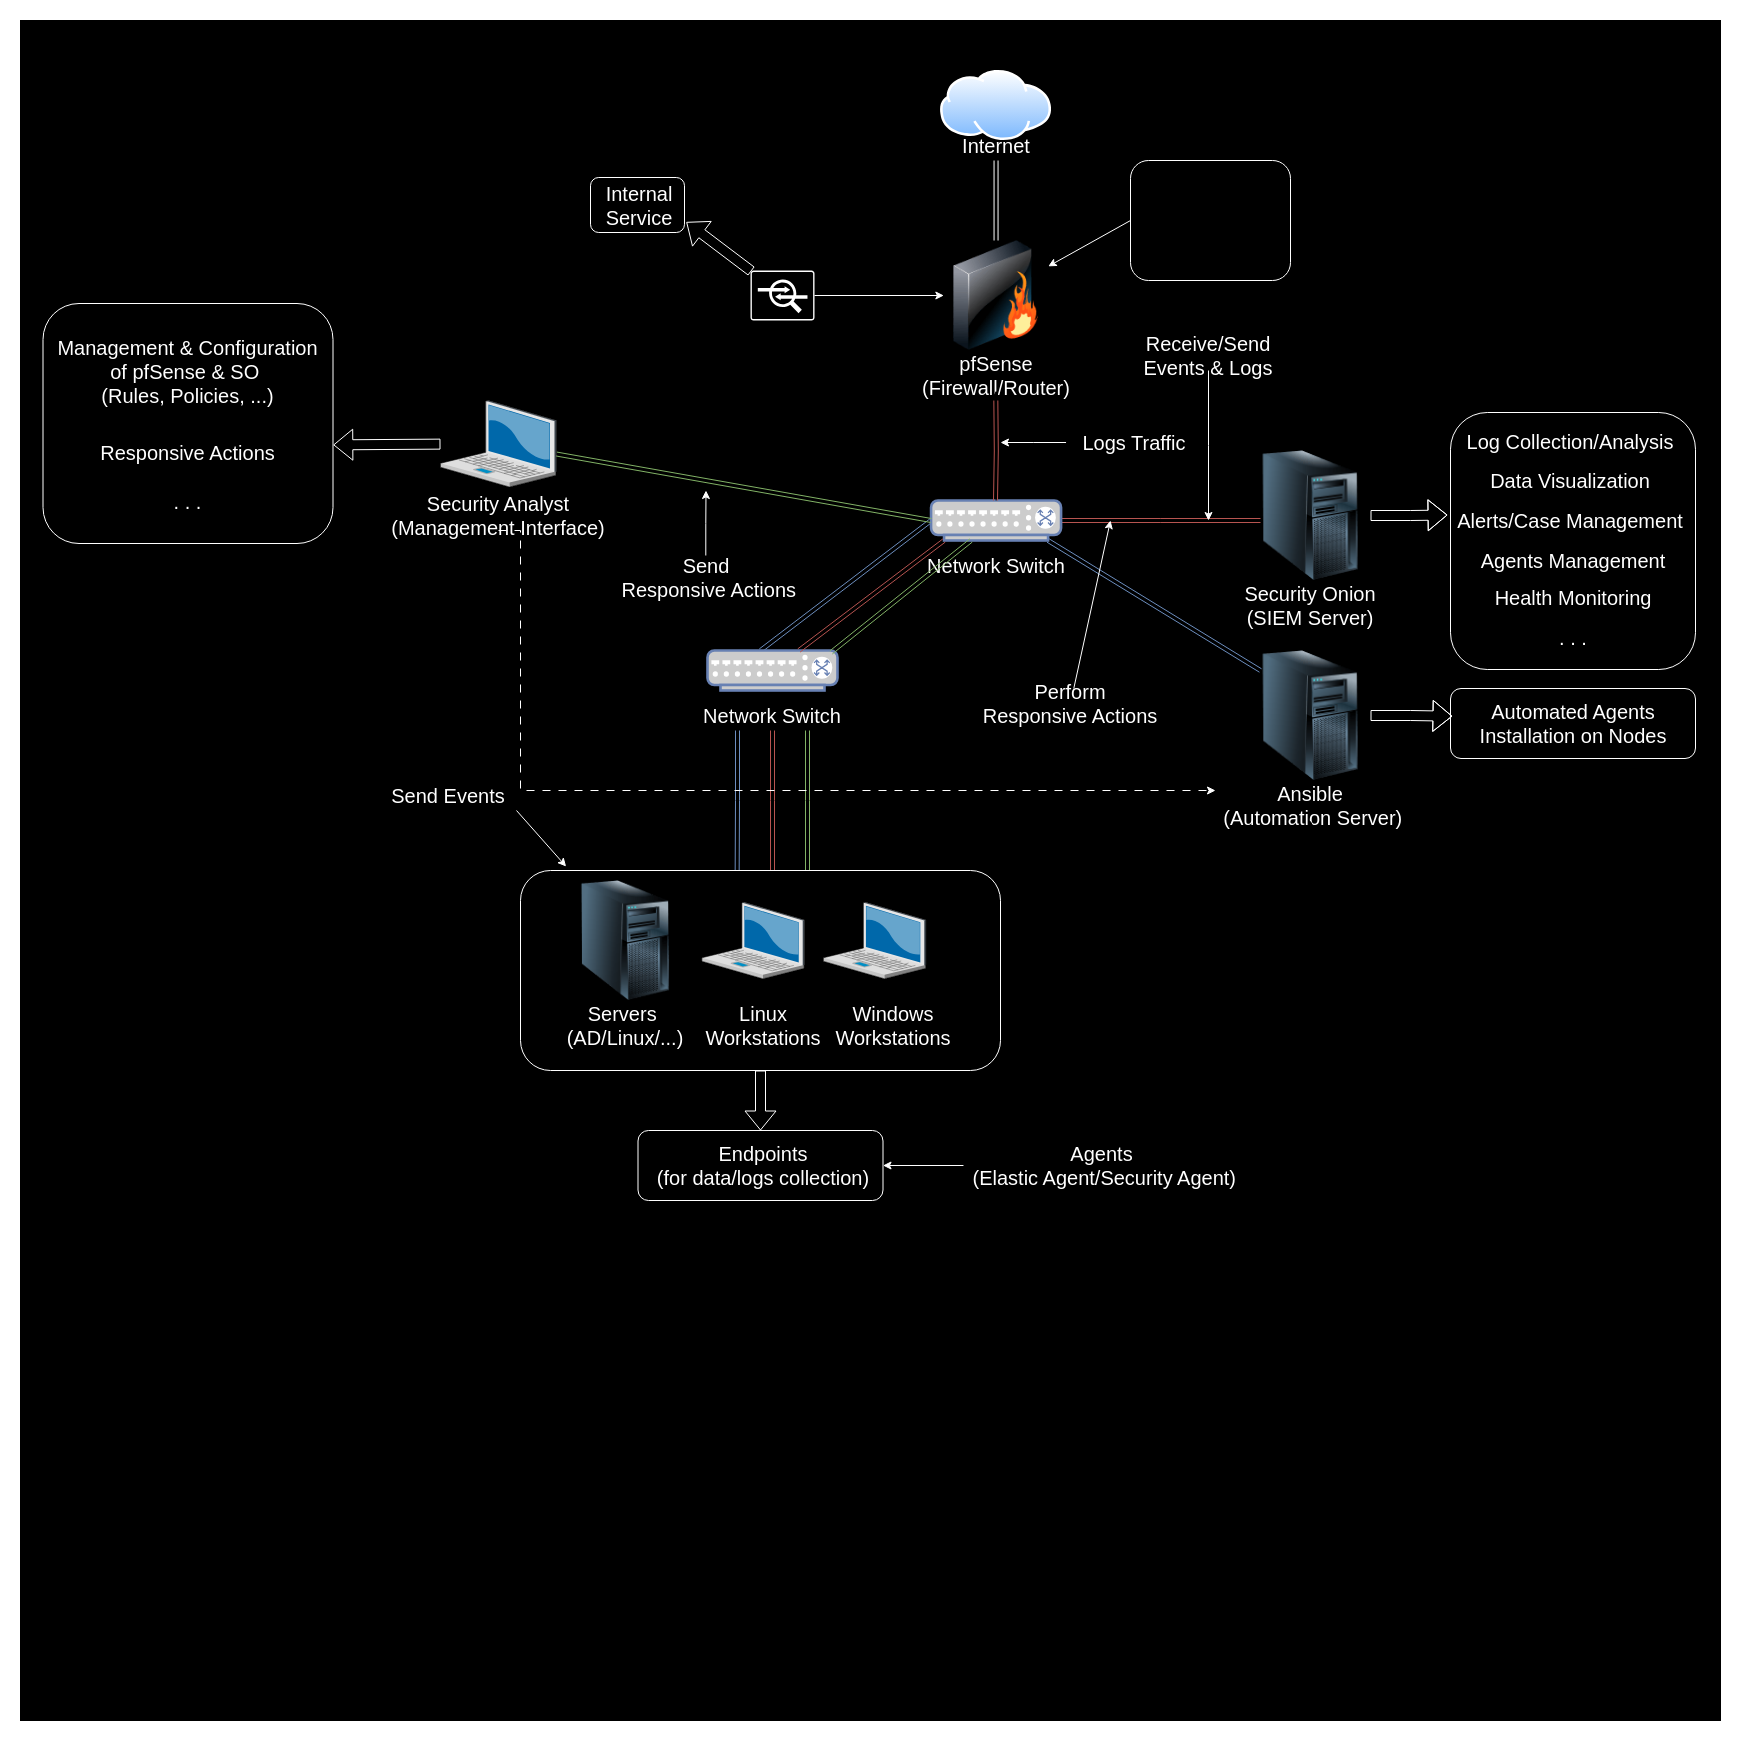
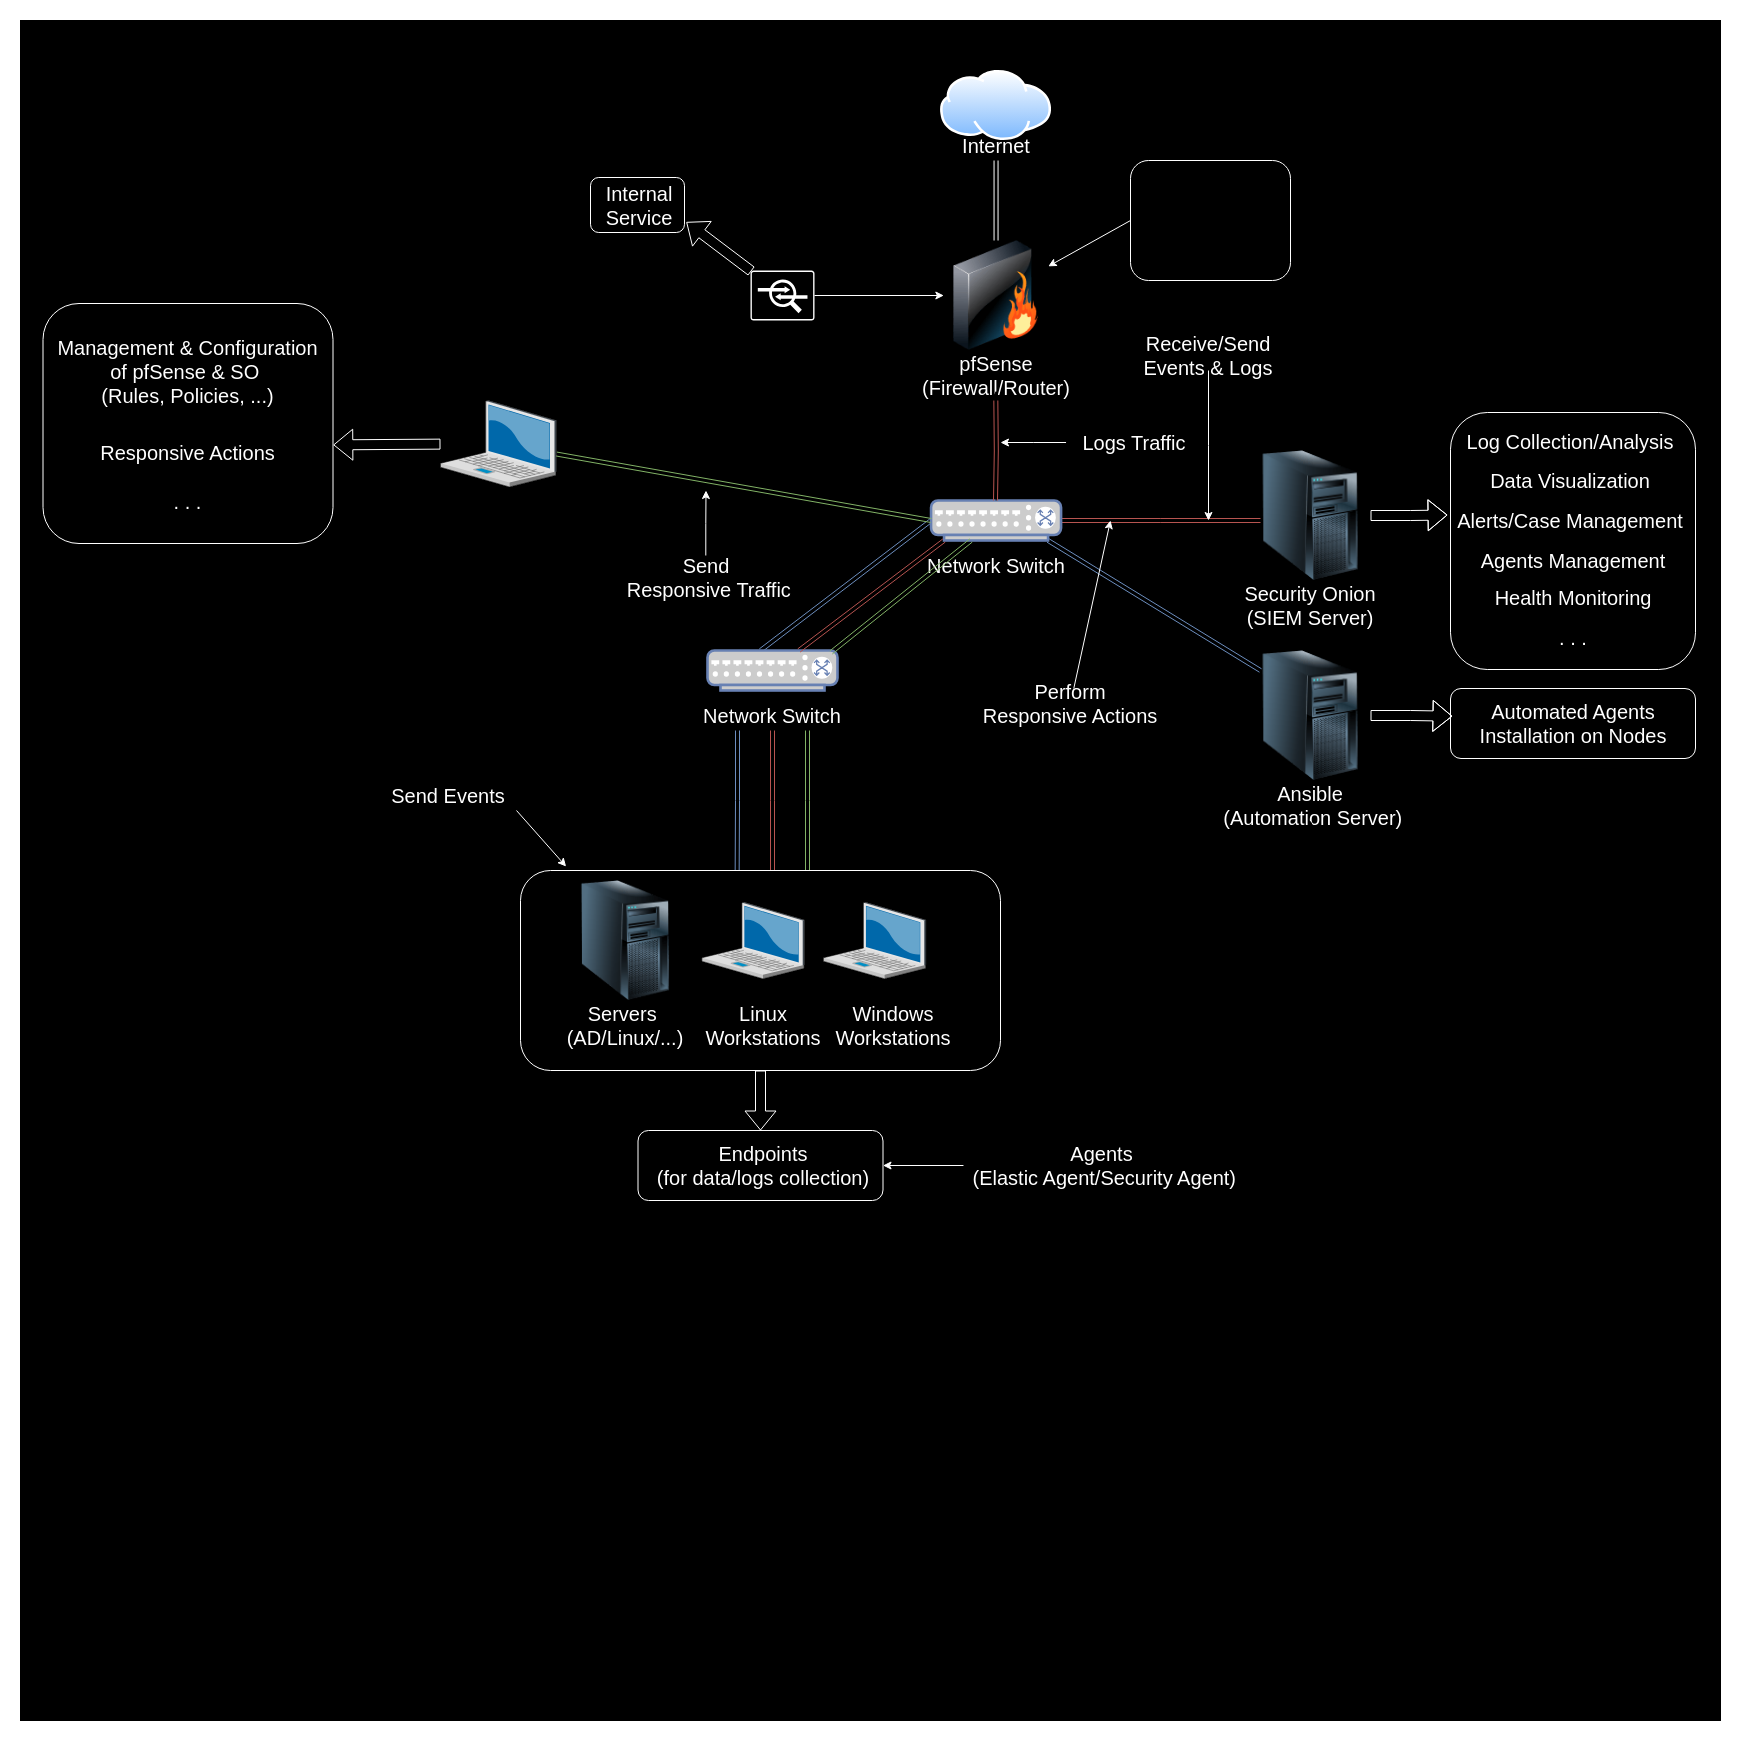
(499, 516) -> none
(707, 571) -> (707, 571)
(521, 773) -> none
